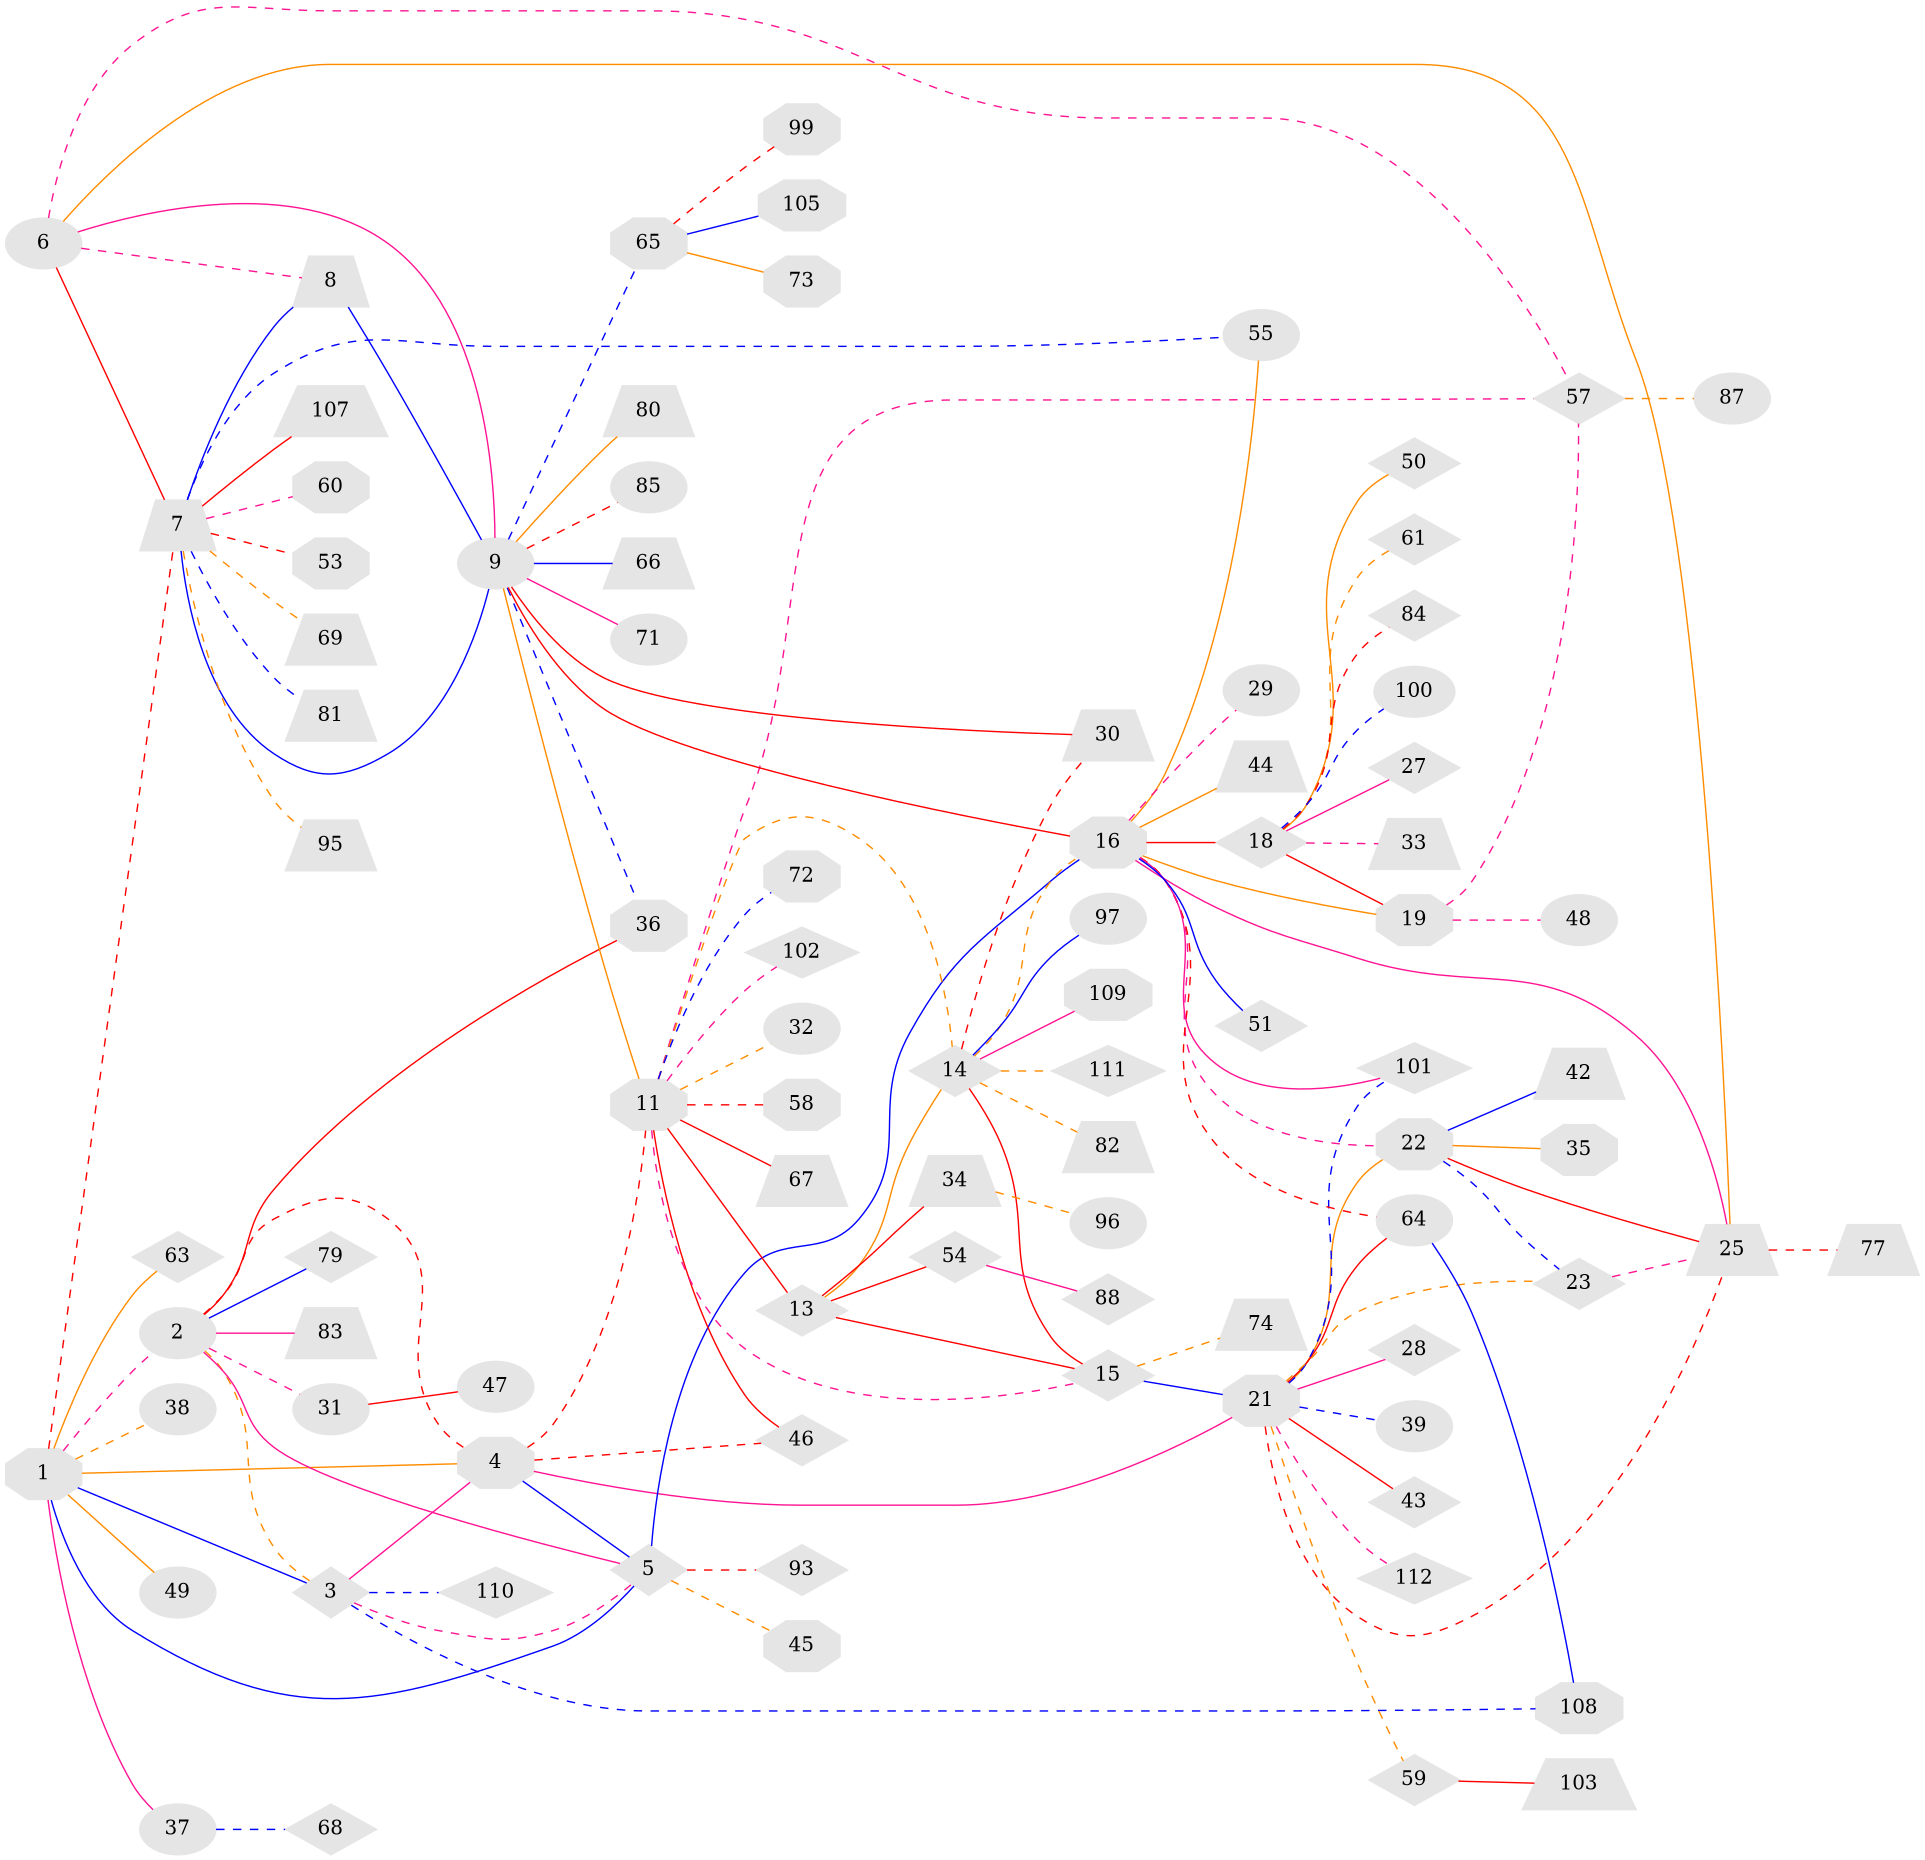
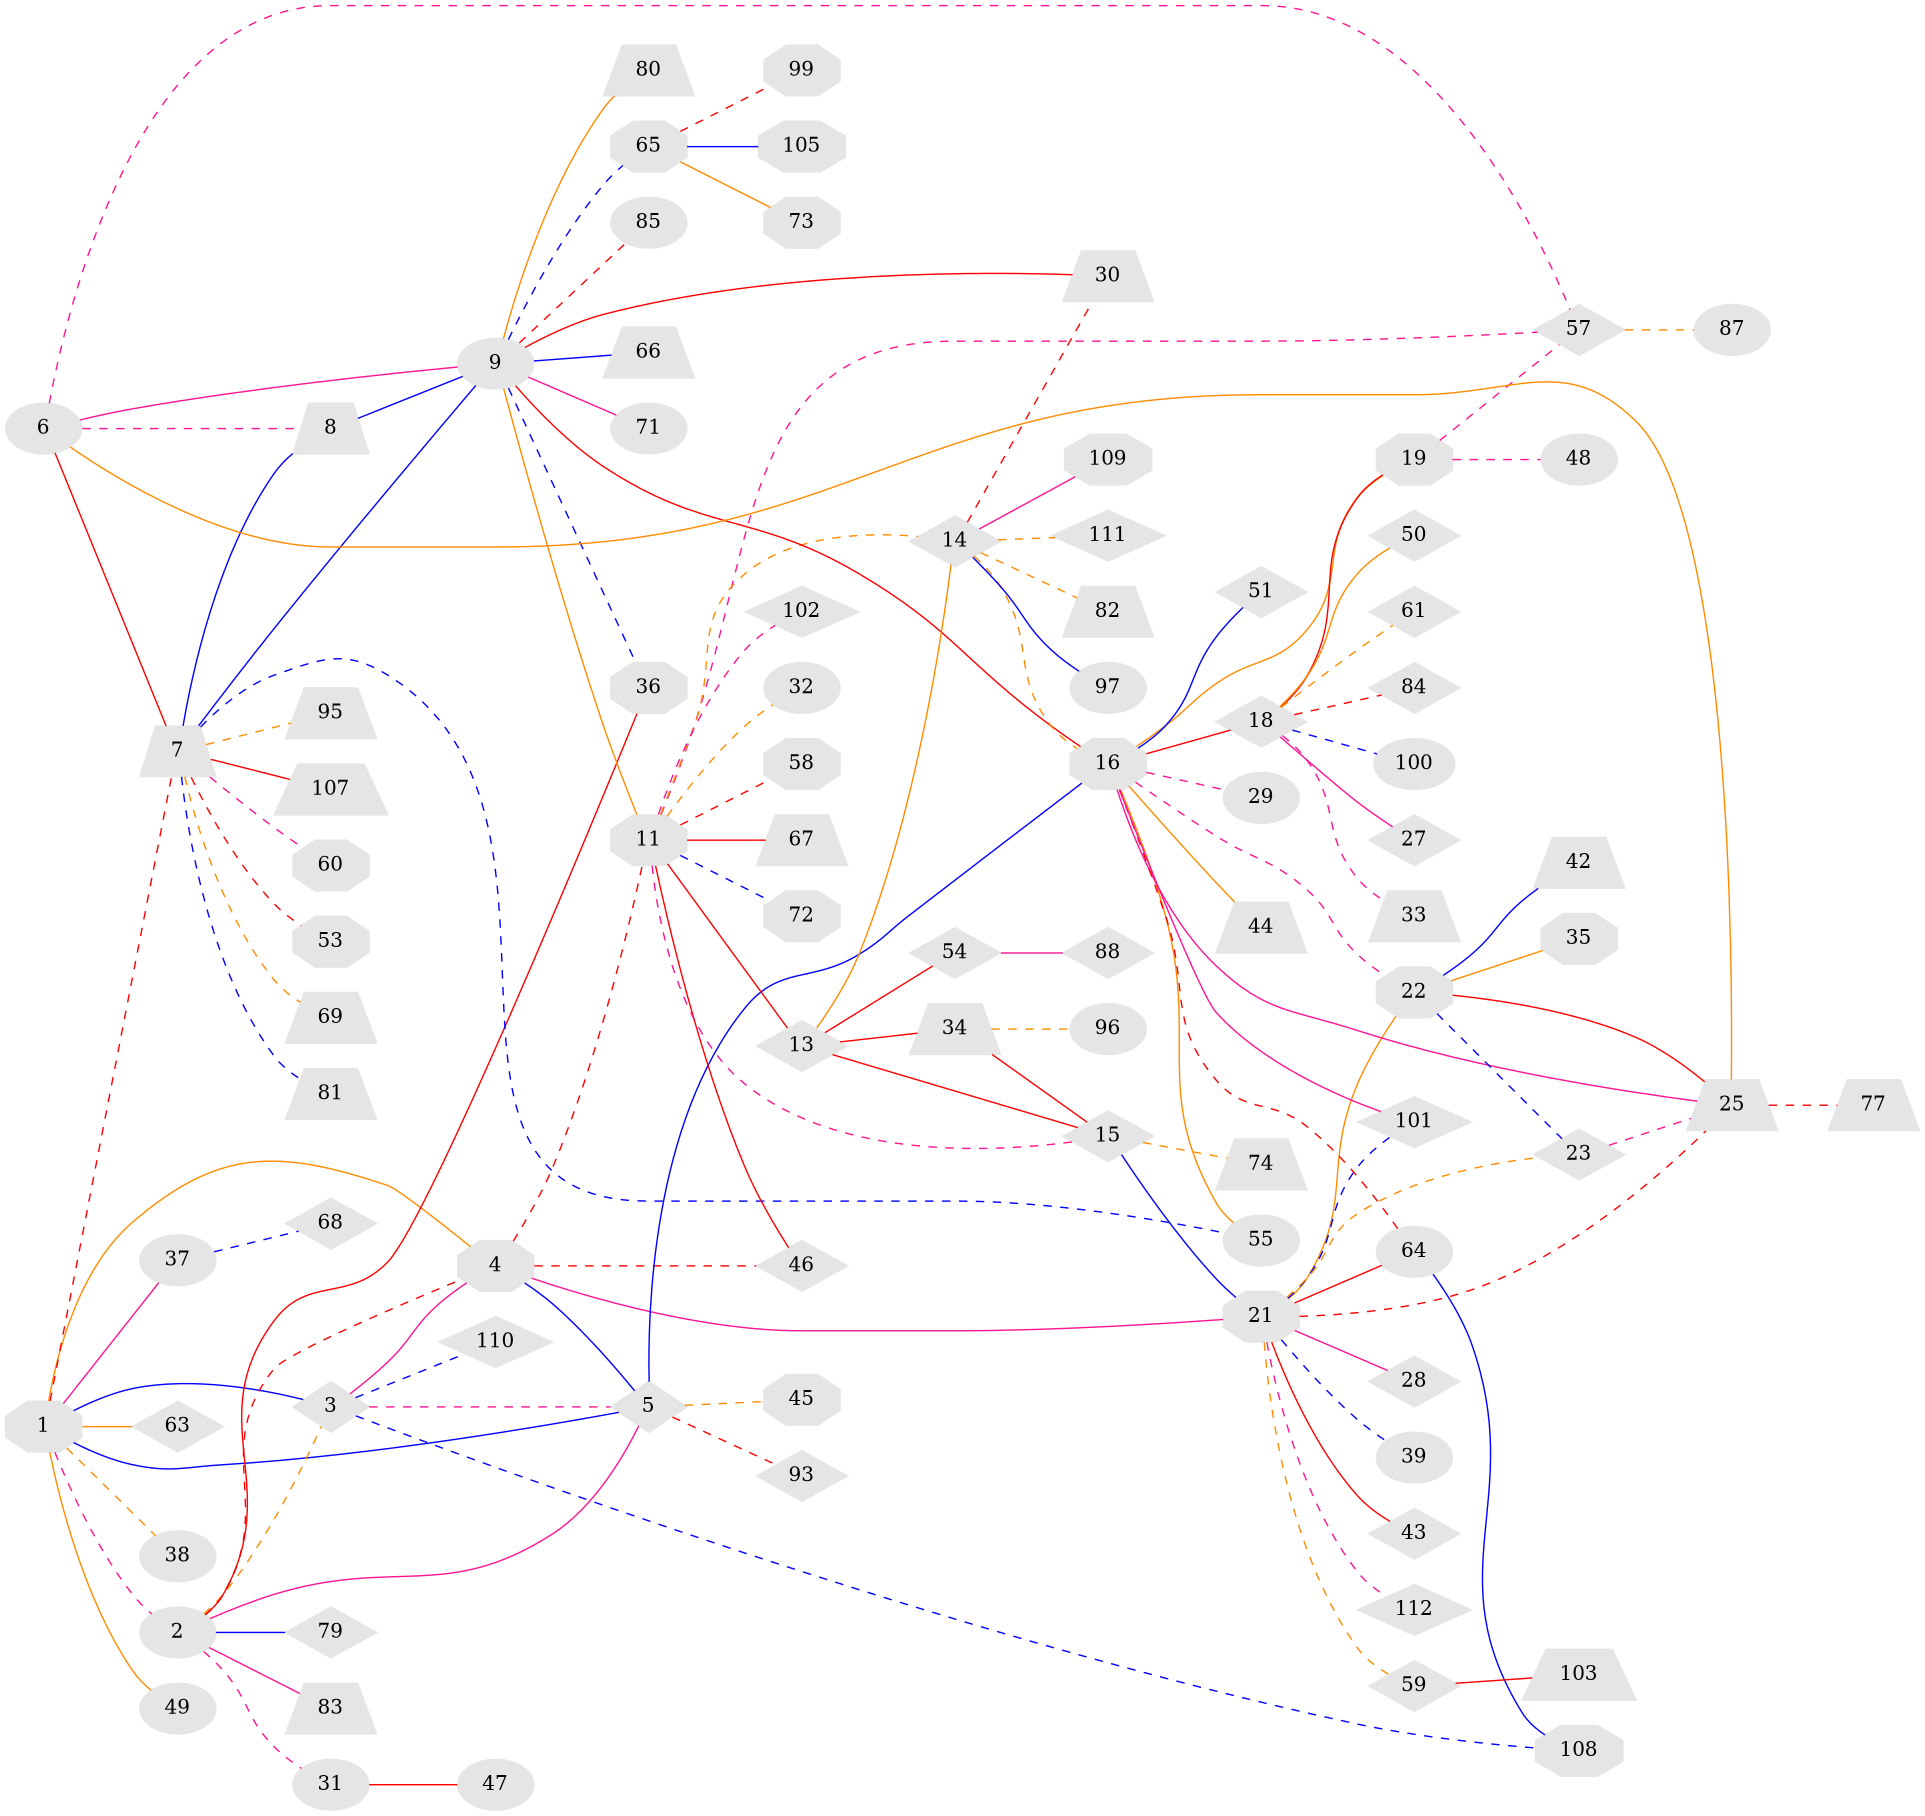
(1019, 1232) -> (1040, 1088)
